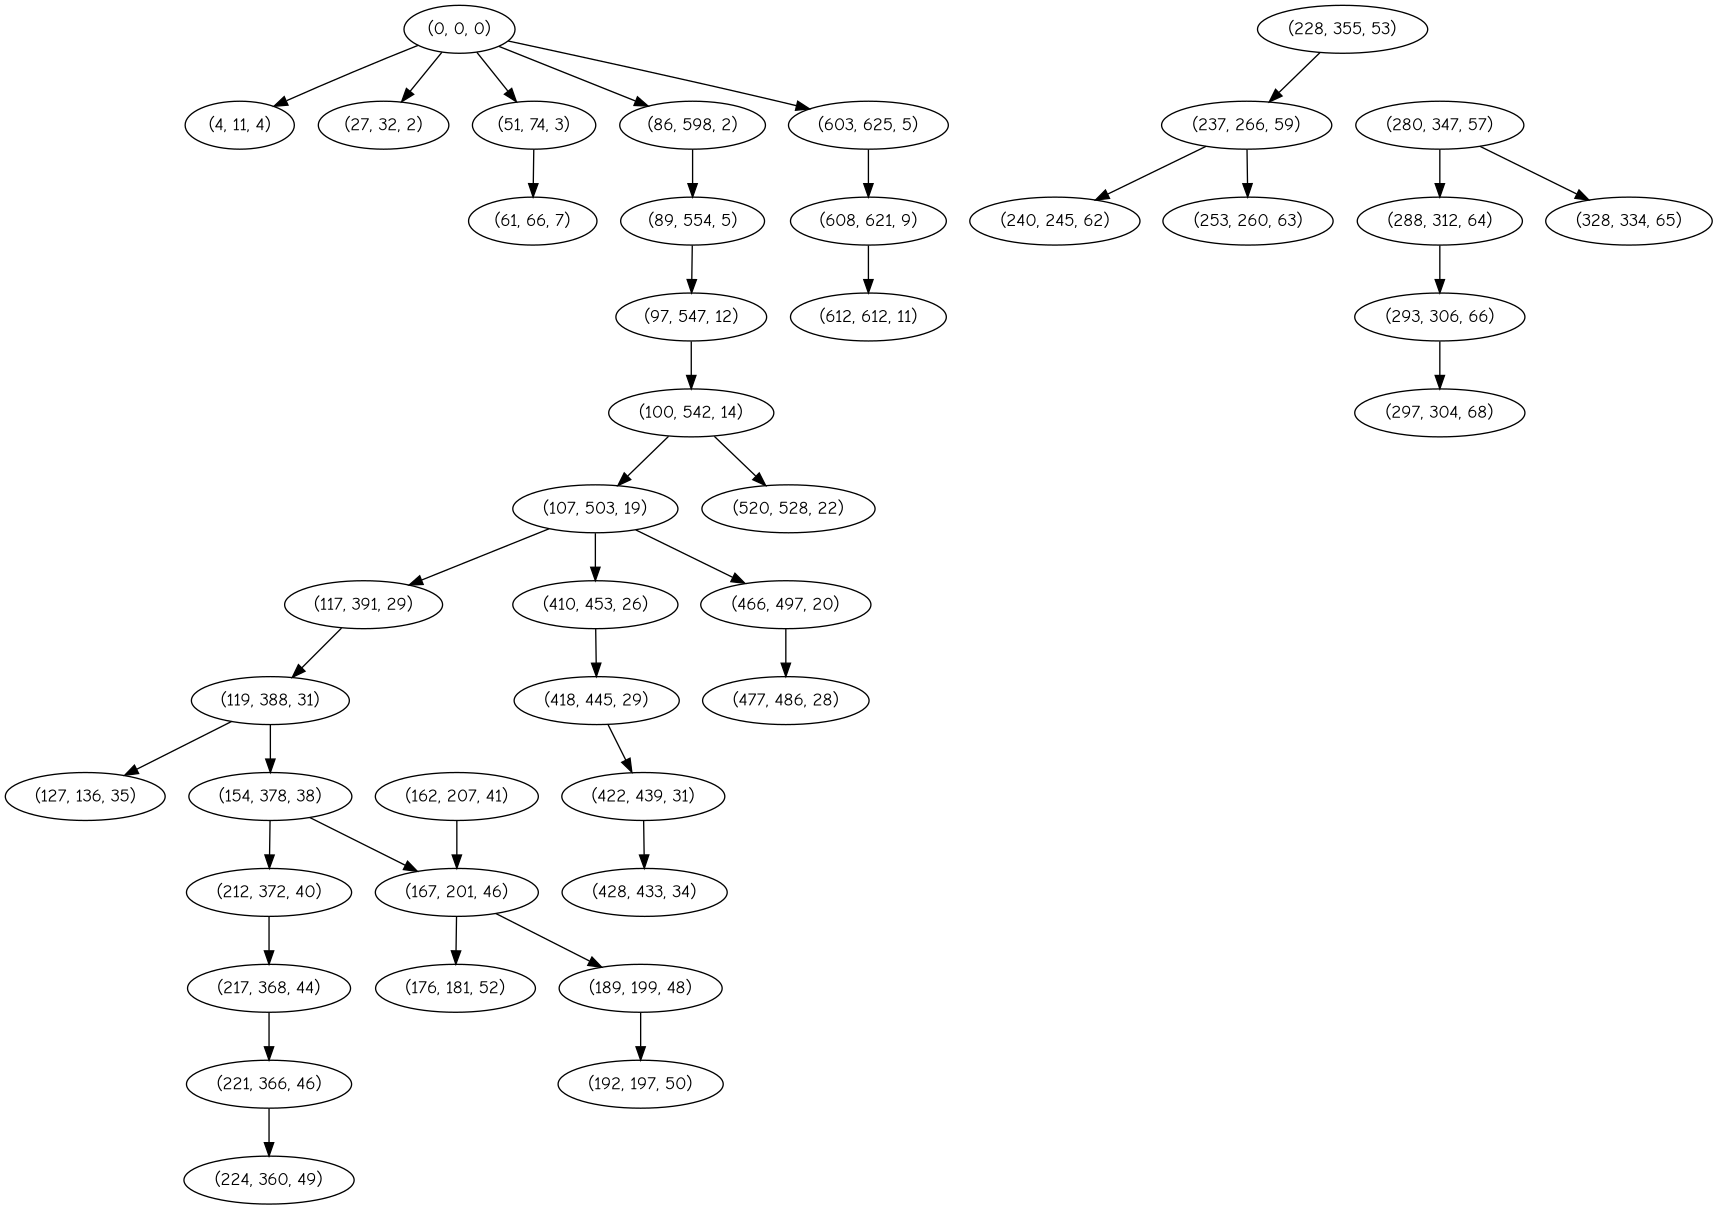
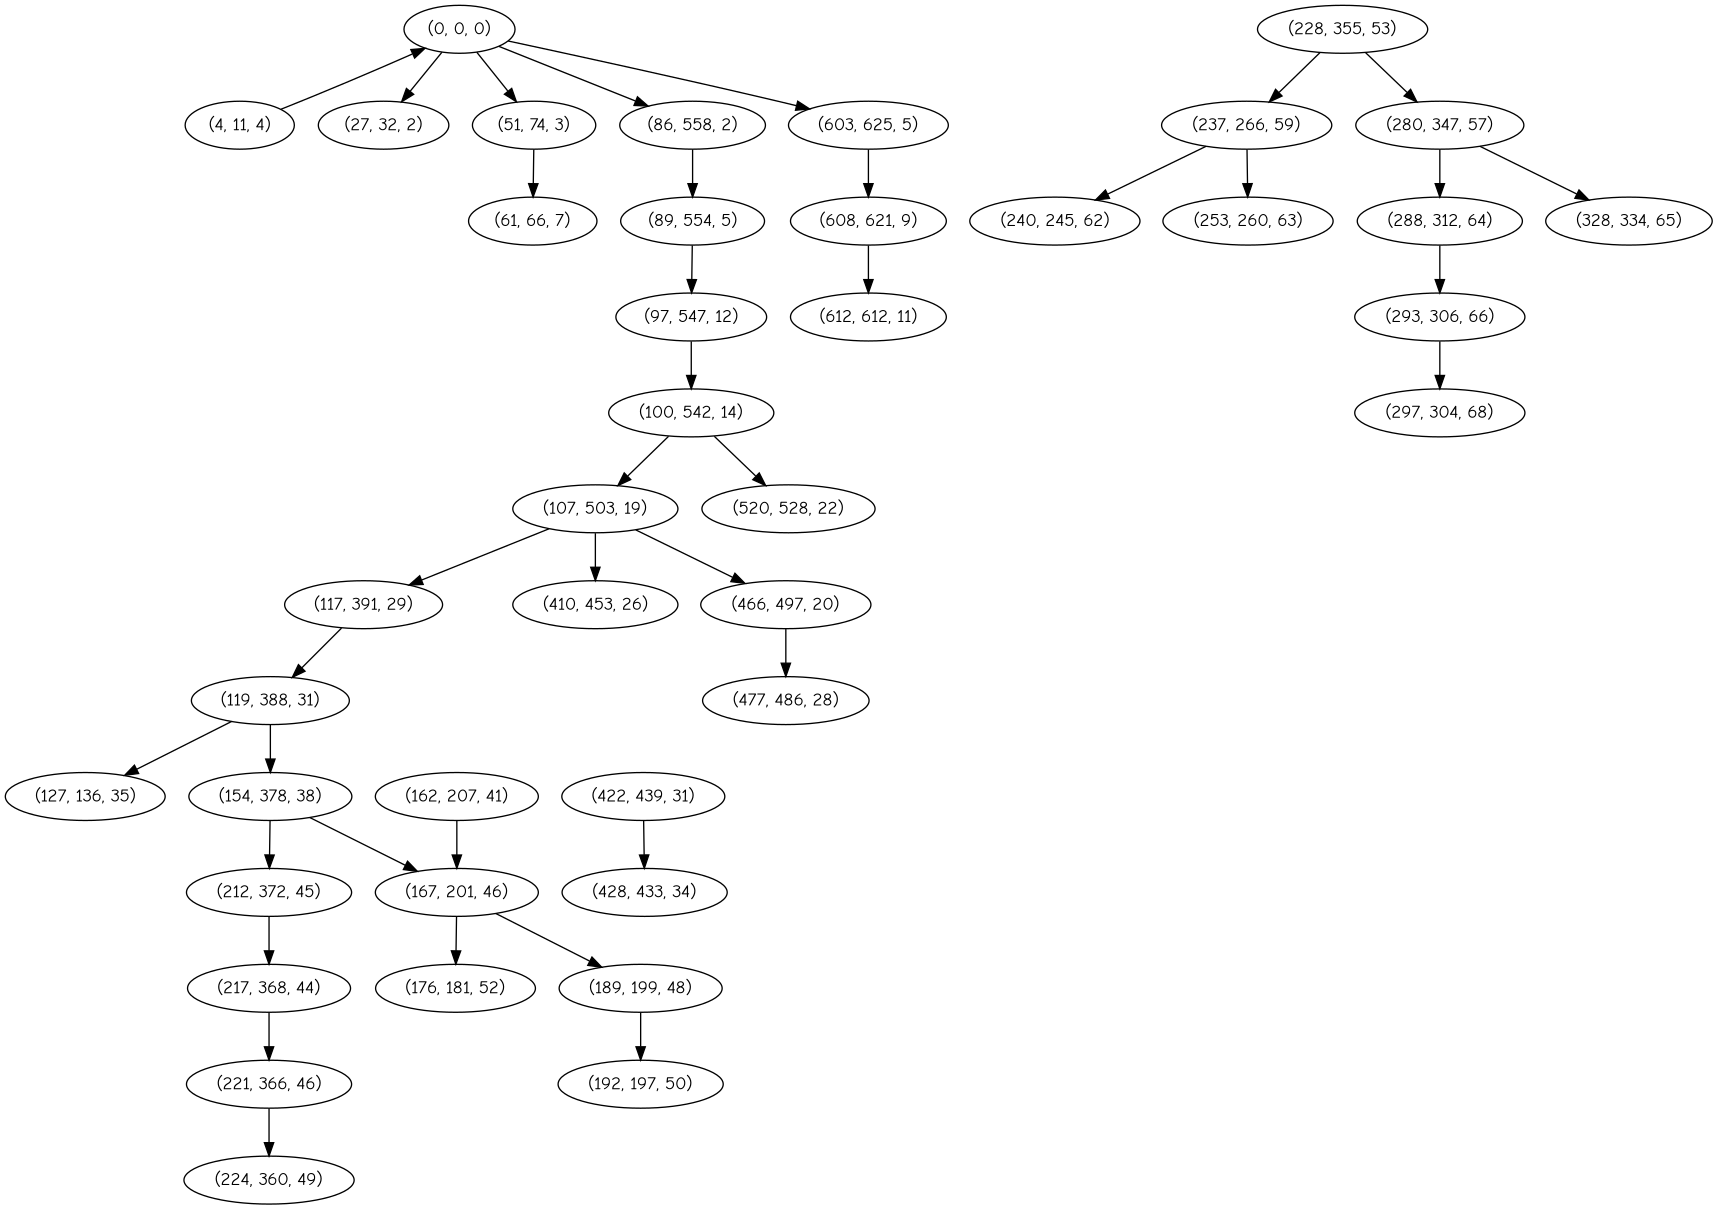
(352, 72) -> (347, 82)
none -> (1386, 73)
(693, 125) -> (693, 125)
(597, 701) -> none
(269, 892) -> (269, 892)
